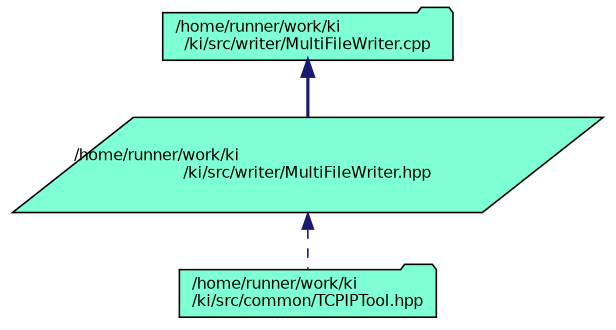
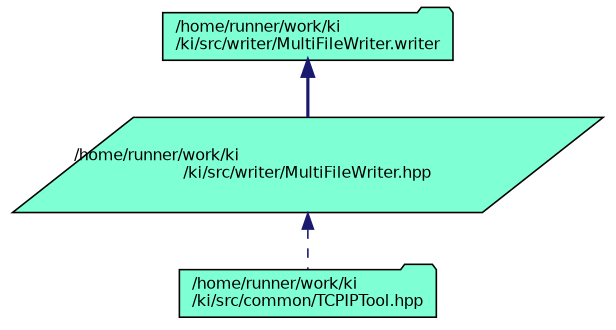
(308, 36) -> (308, 36)
